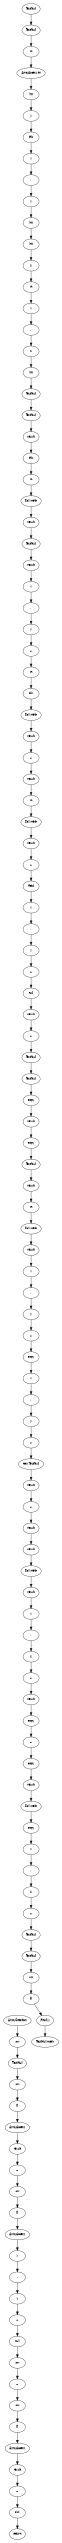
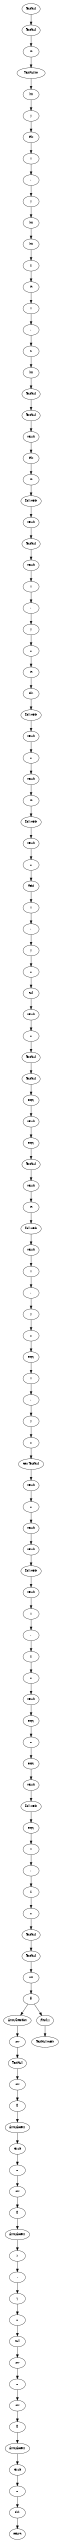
(31, 73) -> (31, 73)
none -> (25, 2008)
